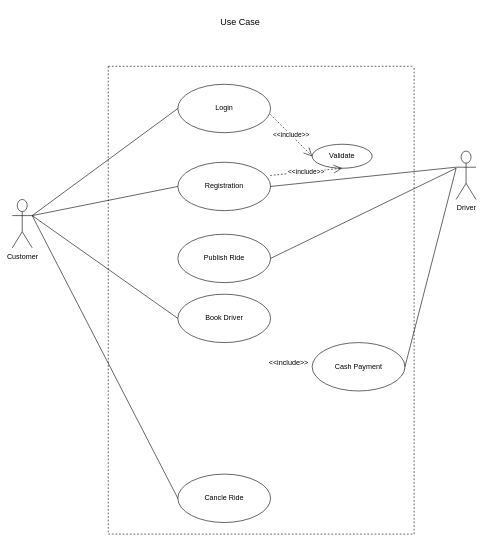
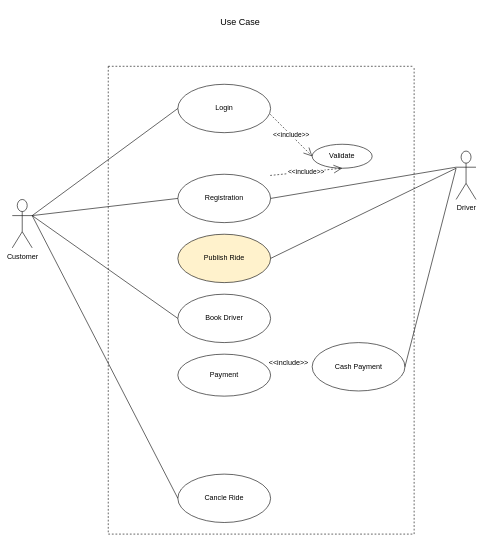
(224, 187) -> (224, 199)
(224, 259) -> (224, 259)
none -> (224, 375)
